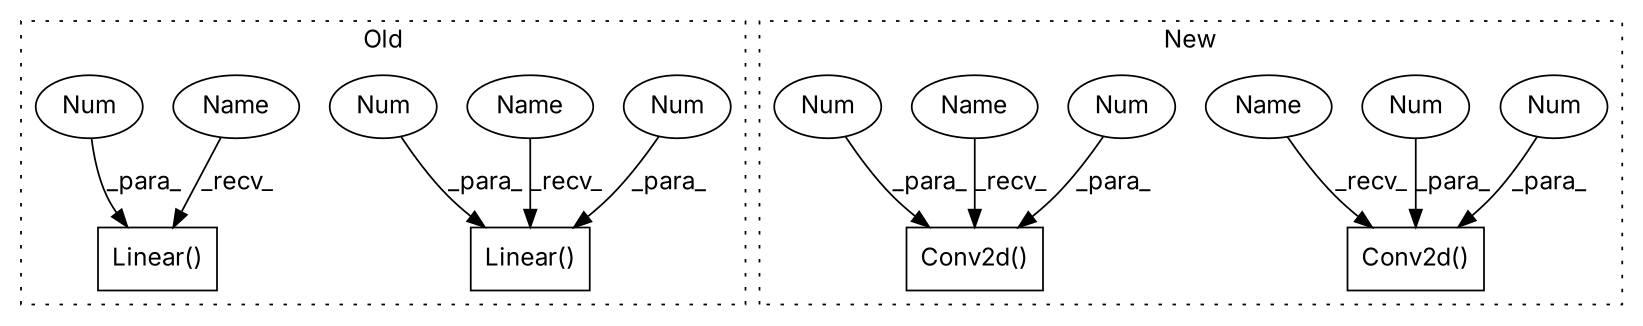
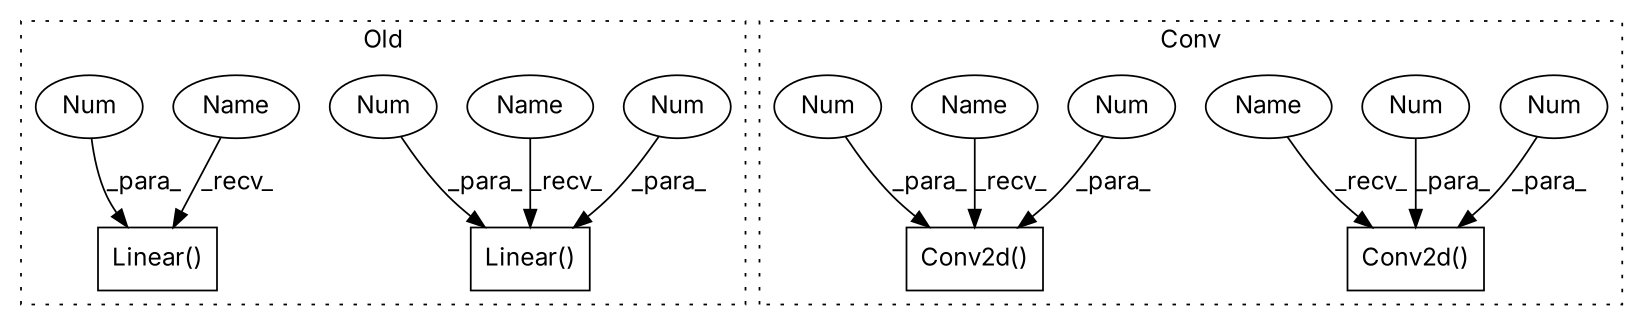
(1191, 41) -> (1191, 41)
